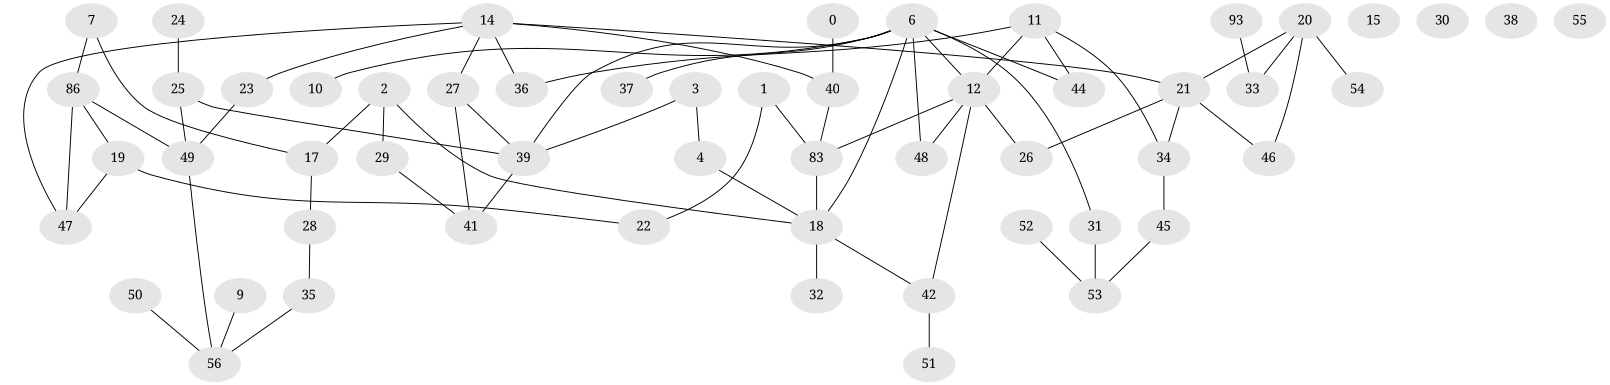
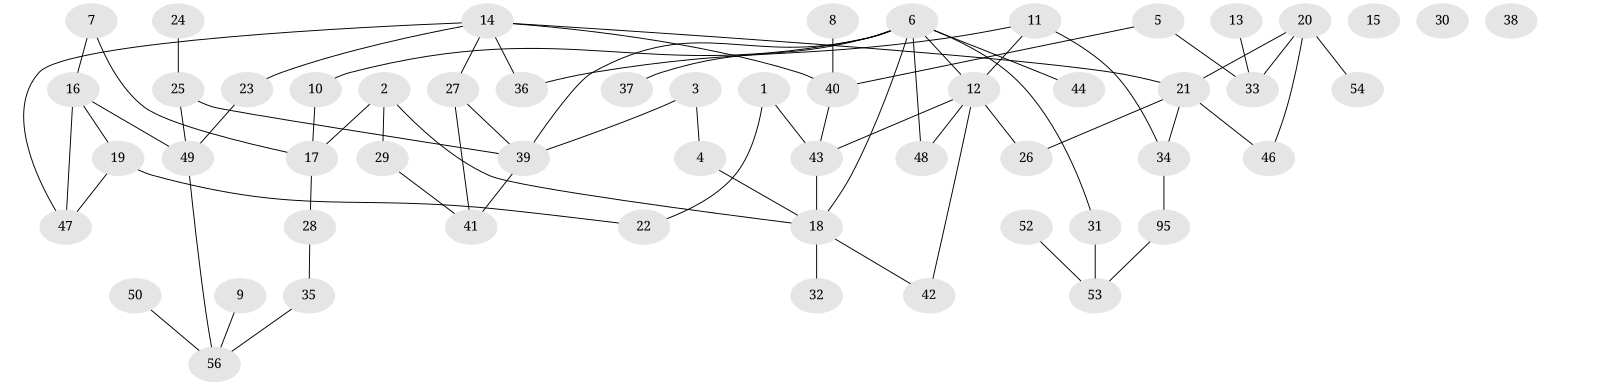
(833, 21) -> (833, 21)
none -> (1158, 21)
(1236, 21) -> (1236, 21)
(1580, 21) -> none
(1057, 55) -> none
(73, 90) -> (73, 90)
none -> (314, 118)
(817, 158) -> (817, 158)
(1164, 227) -> (1164, 227)
(929, 364) -> none
